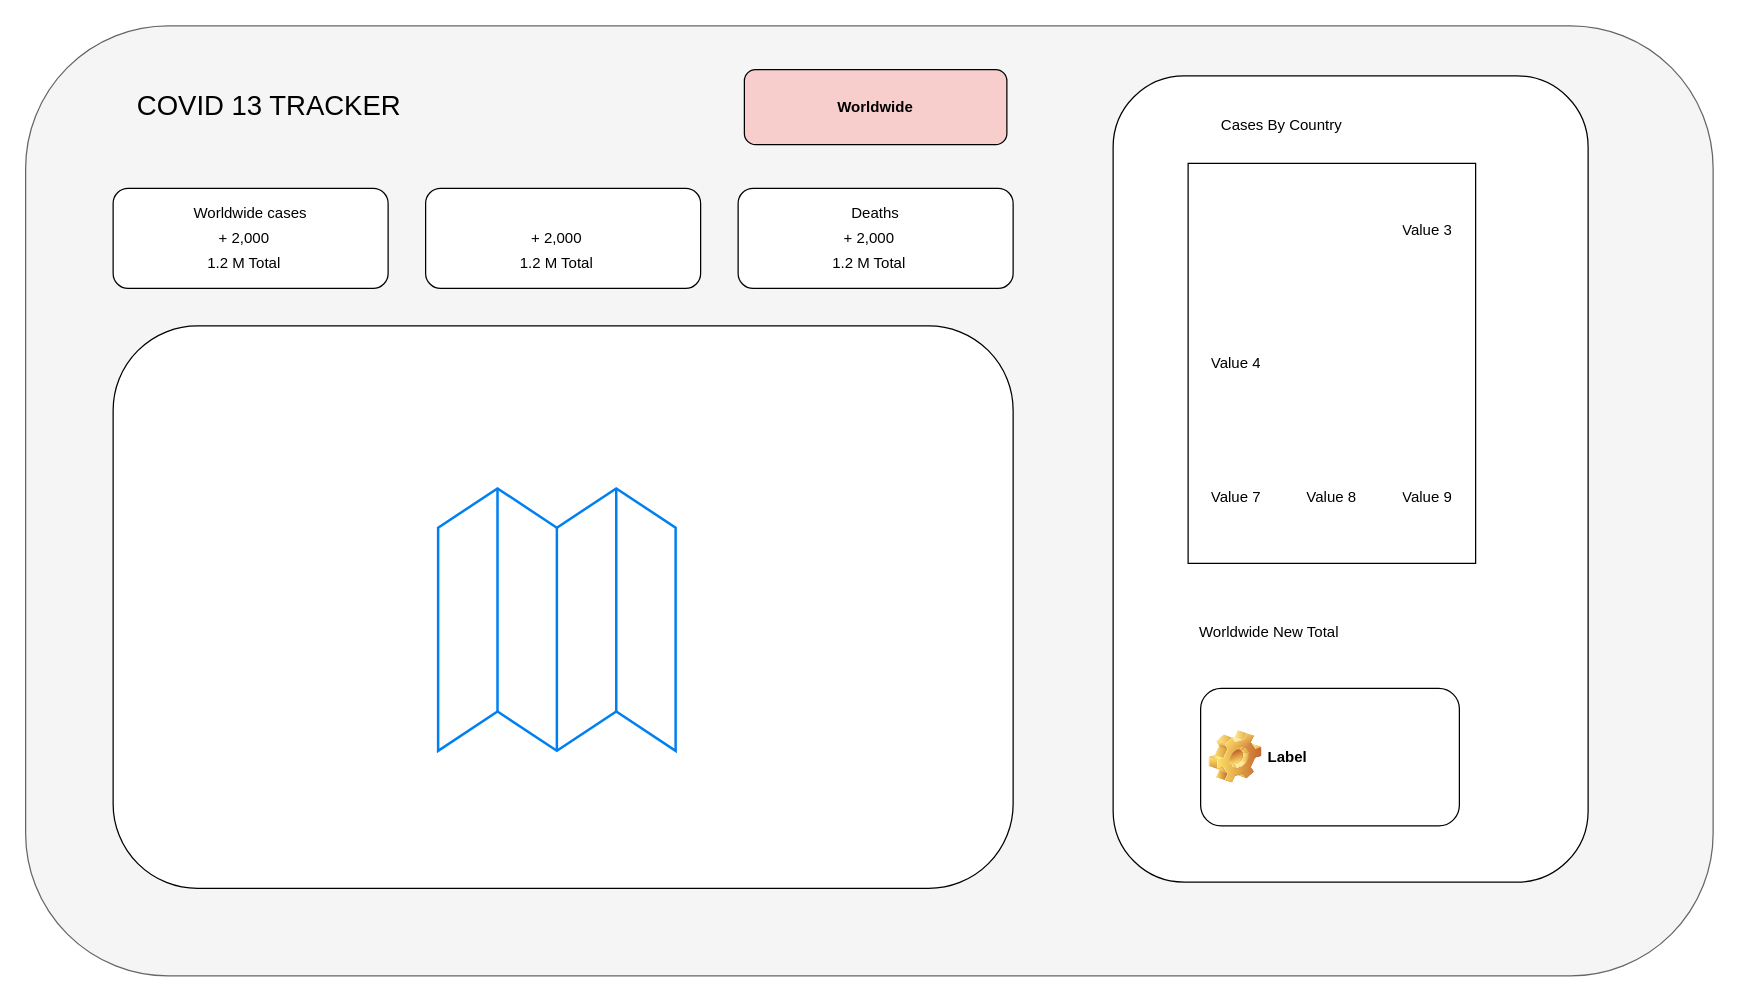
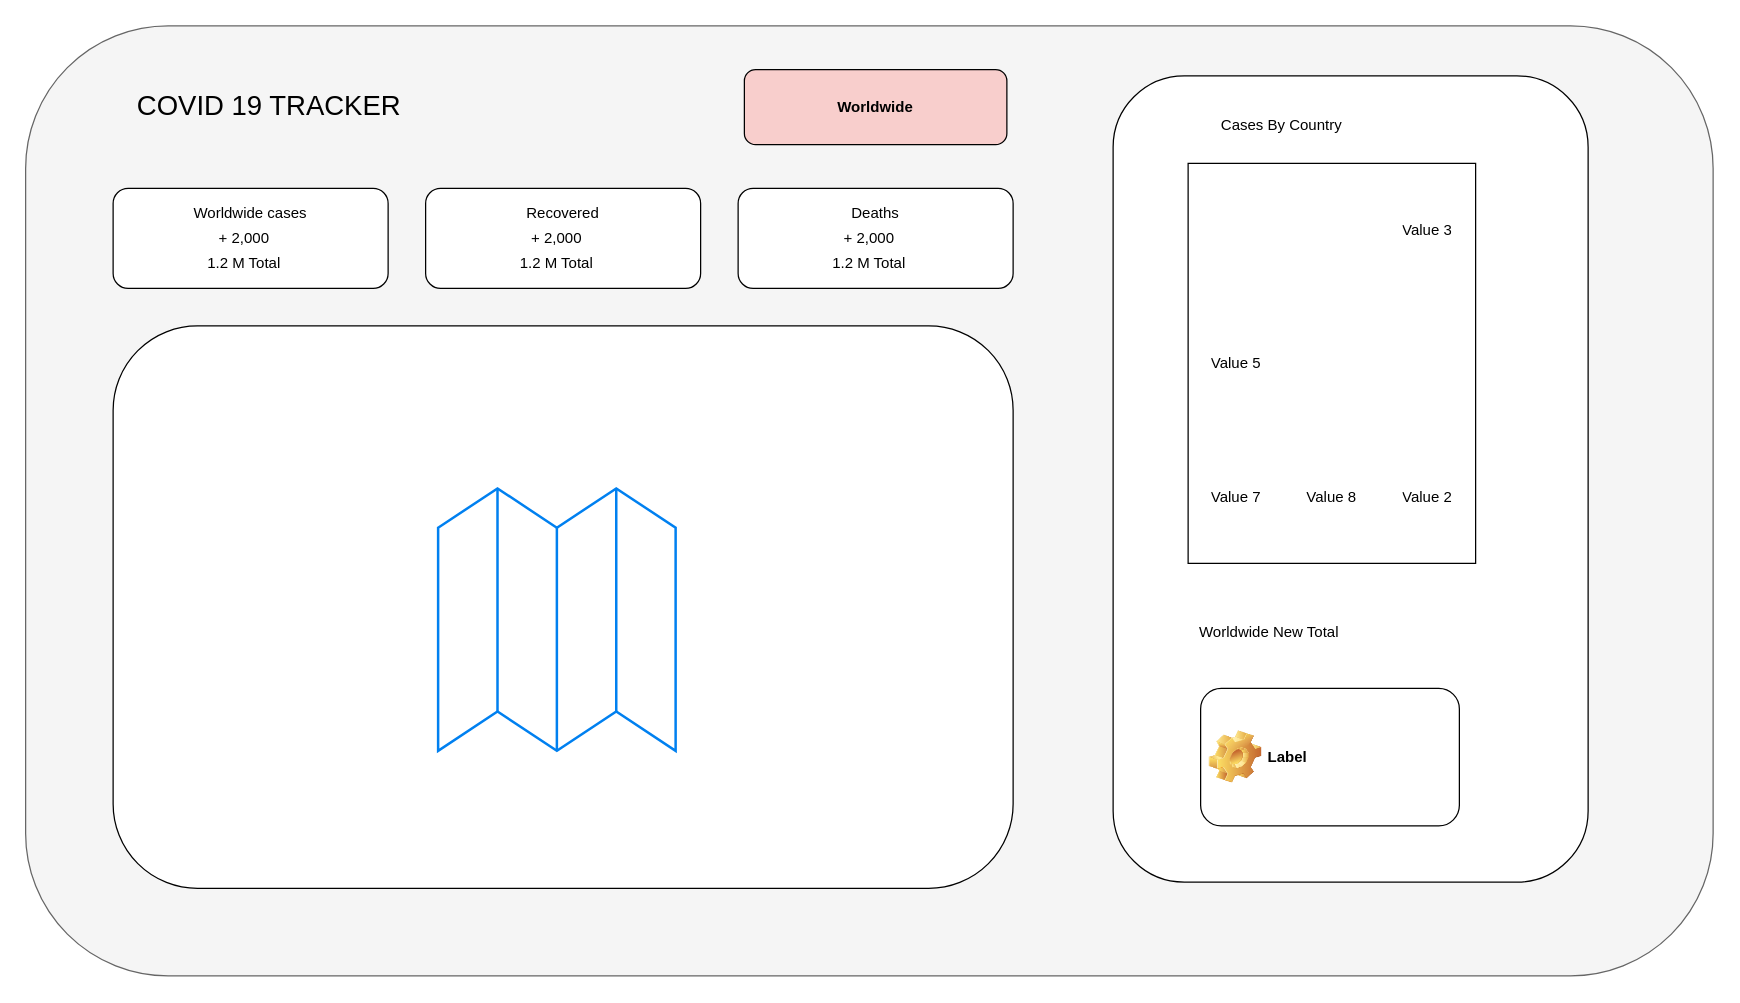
(269, 107) -> (269, 107)
none -> (563, 213)
(1236, 363) -> (1236, 363)
(1428, 497) -> (1428, 497)
